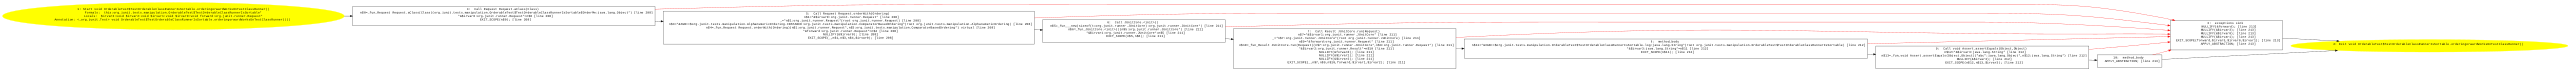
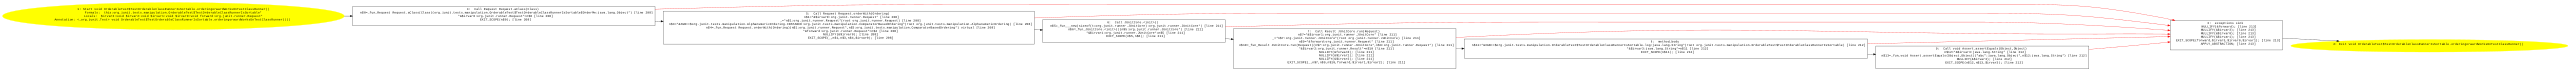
(2130, 61) -> none
